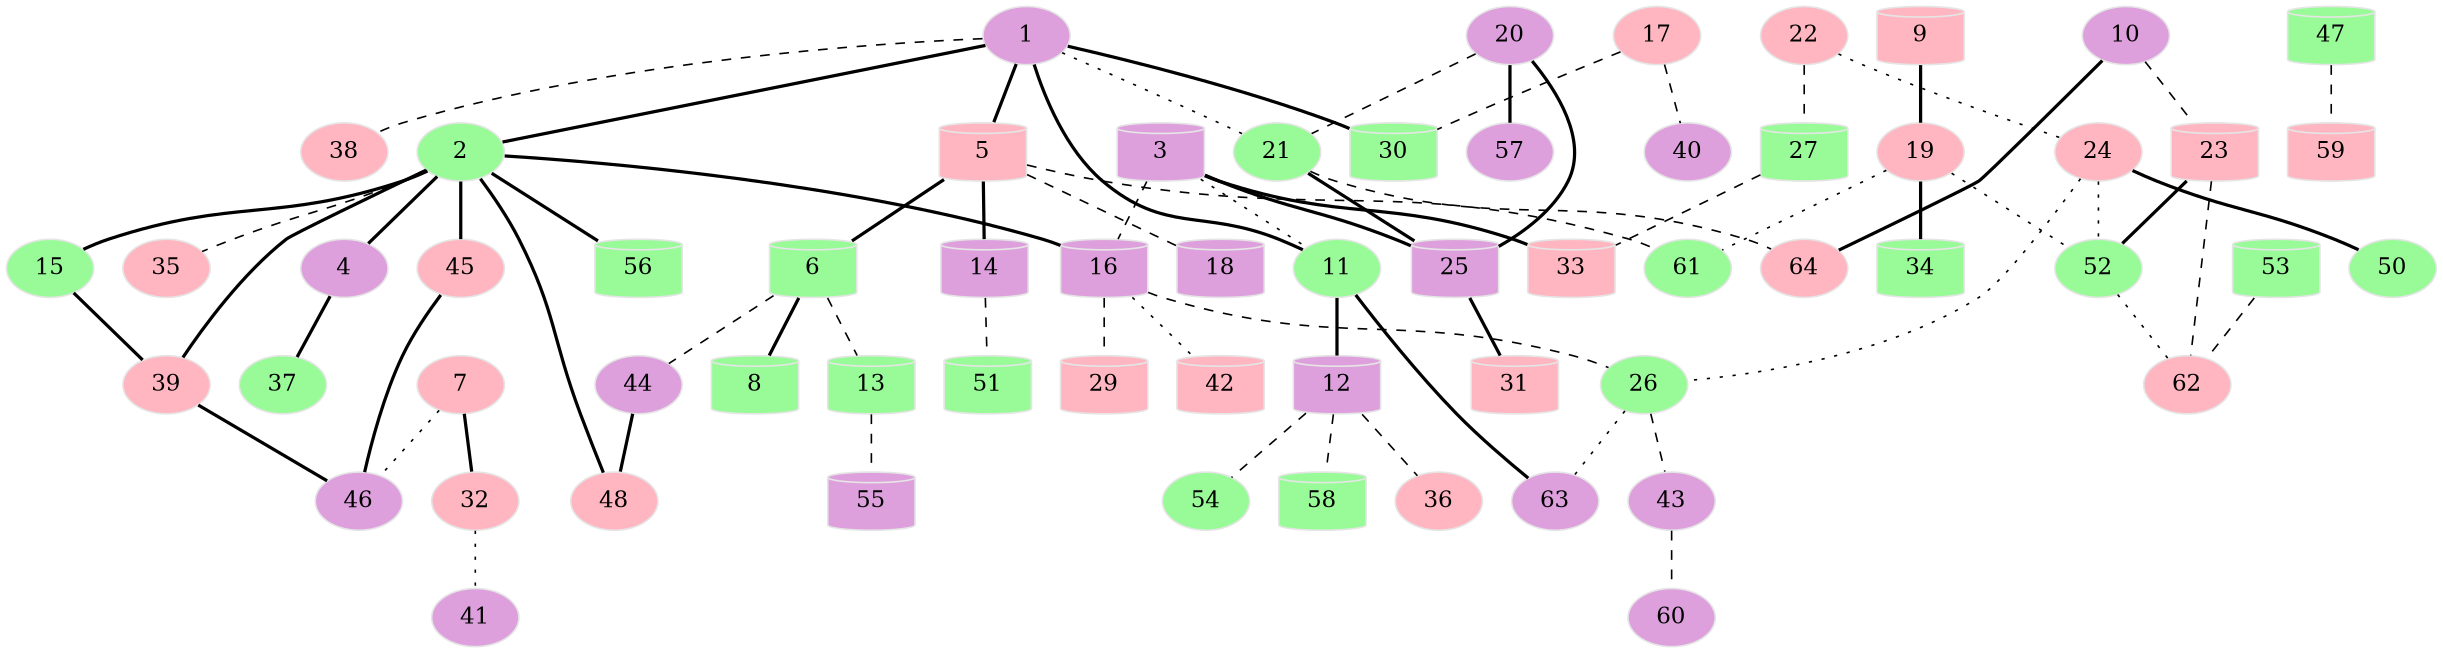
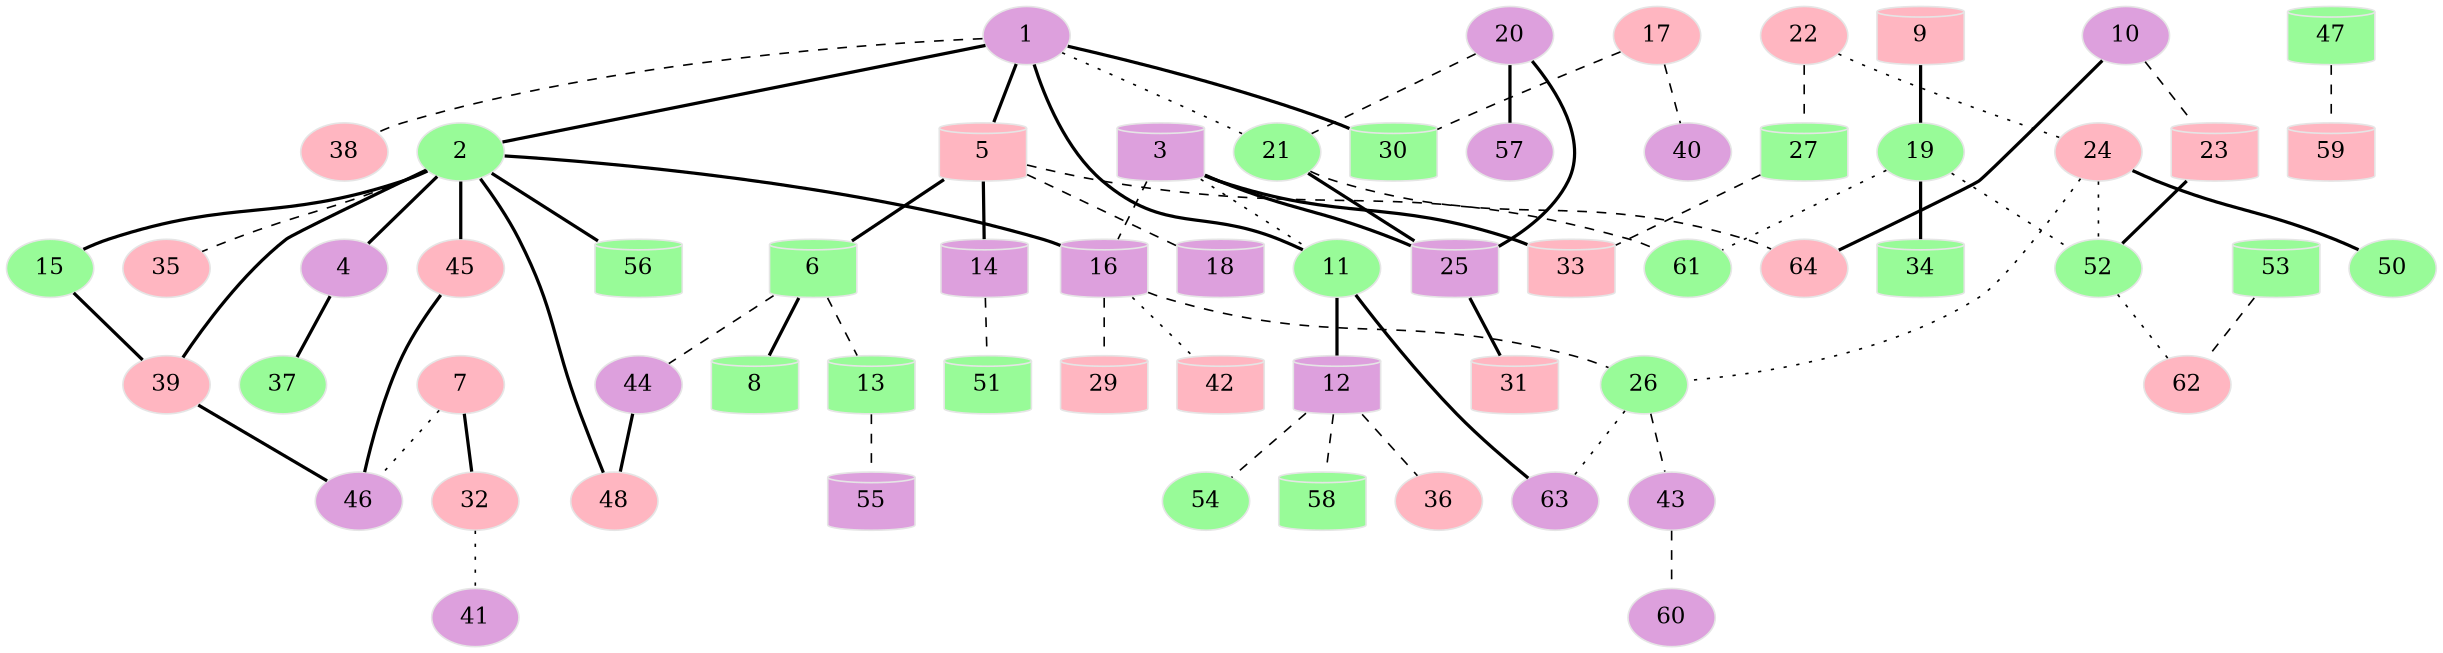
(1921, 152) -> (1921, 152)
(2201, 268) -> none
